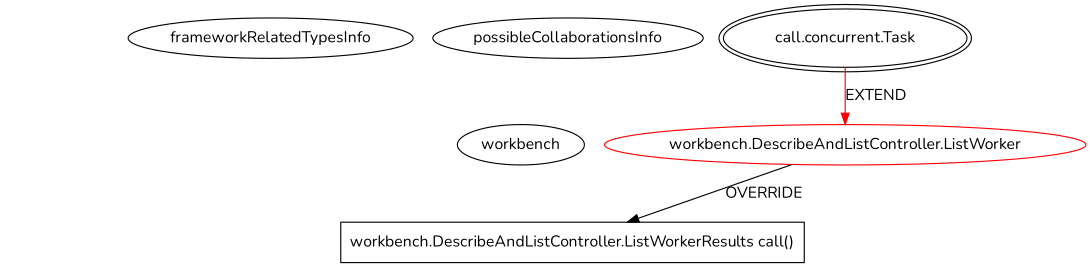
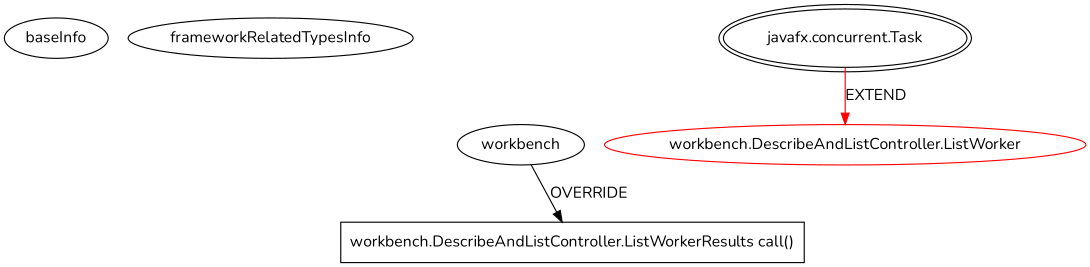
none -> (56, 38)
(568, 38) -> none
(845, 38) -> (845, 38)
(715, 191) -> (544, 188)
